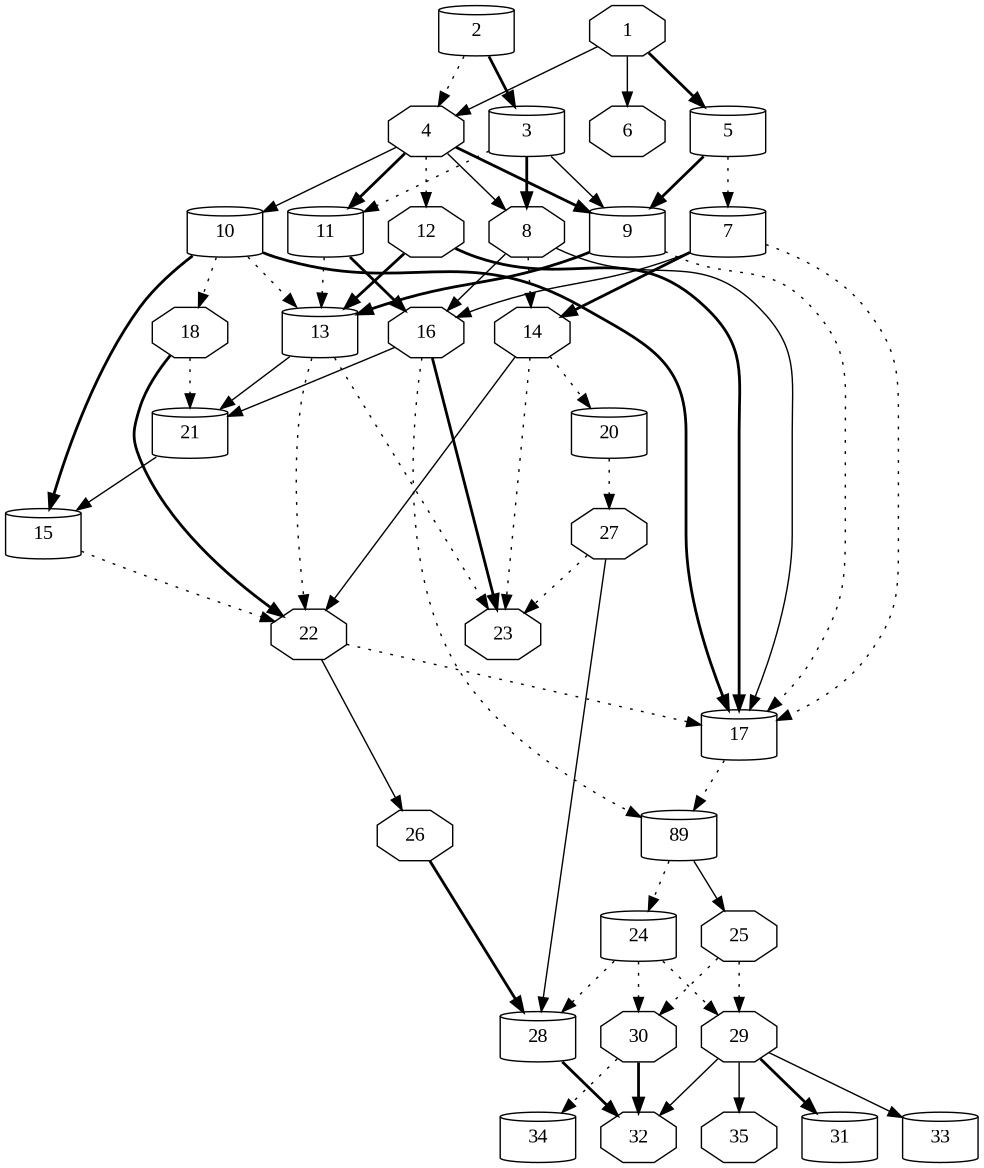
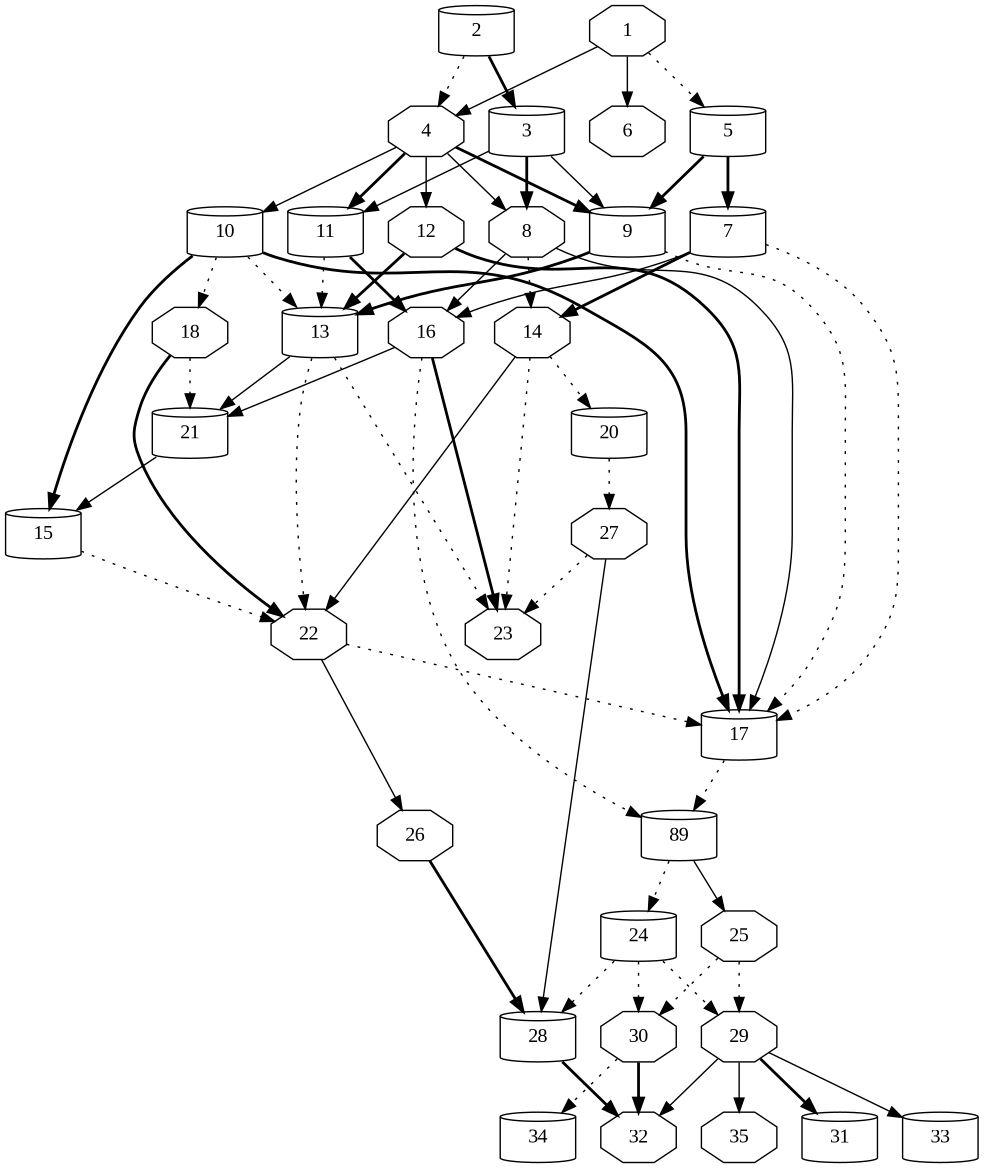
(671, 75) -> (671, 75)
(426, 172) -> (426, 172)
(728, 175) -> (728, 175)
(436, 177) -> (436, 177)
